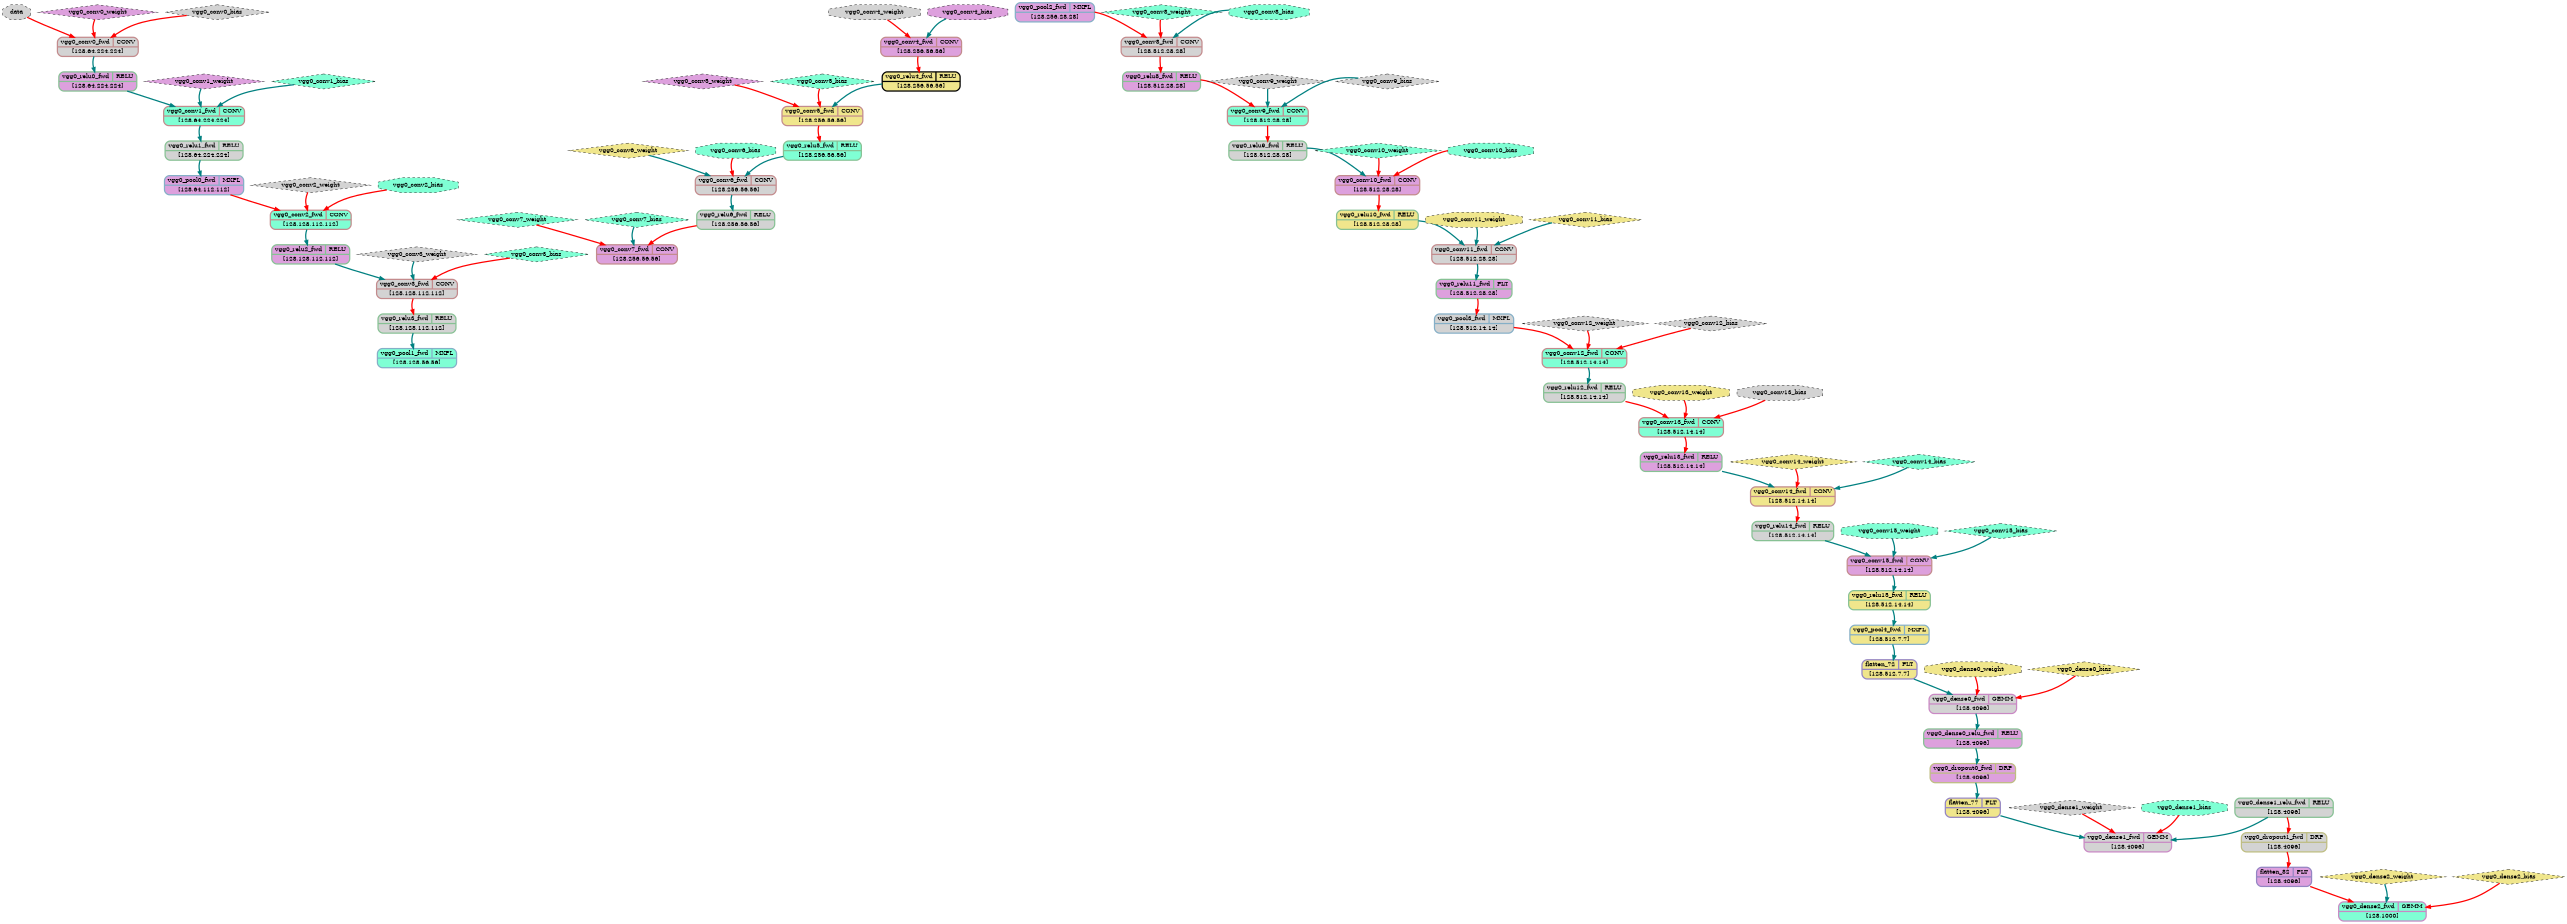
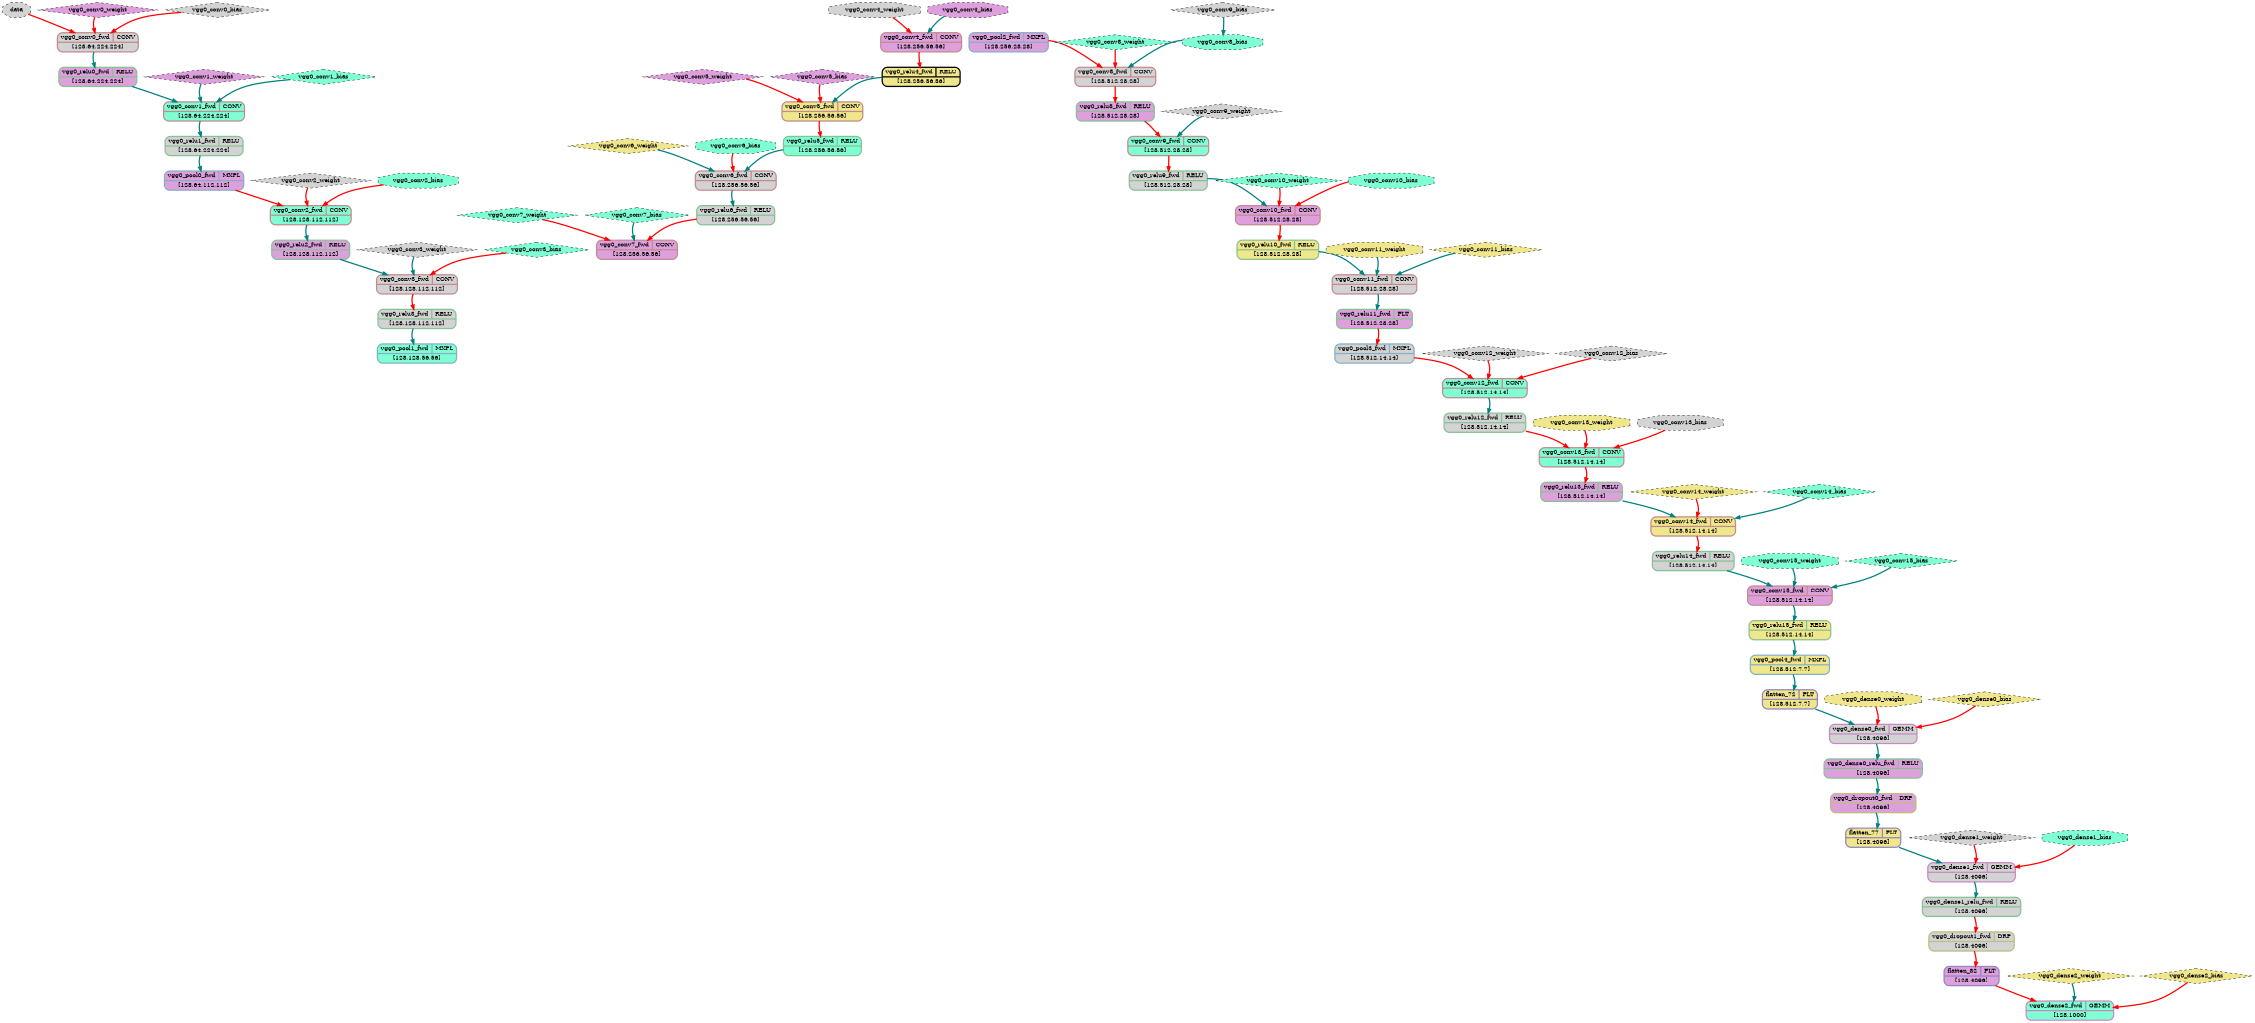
(822, 81) -> (822, 77)
(1320, 84) -> (1224, 24)
(2224, 835) -> (1976, 887)
